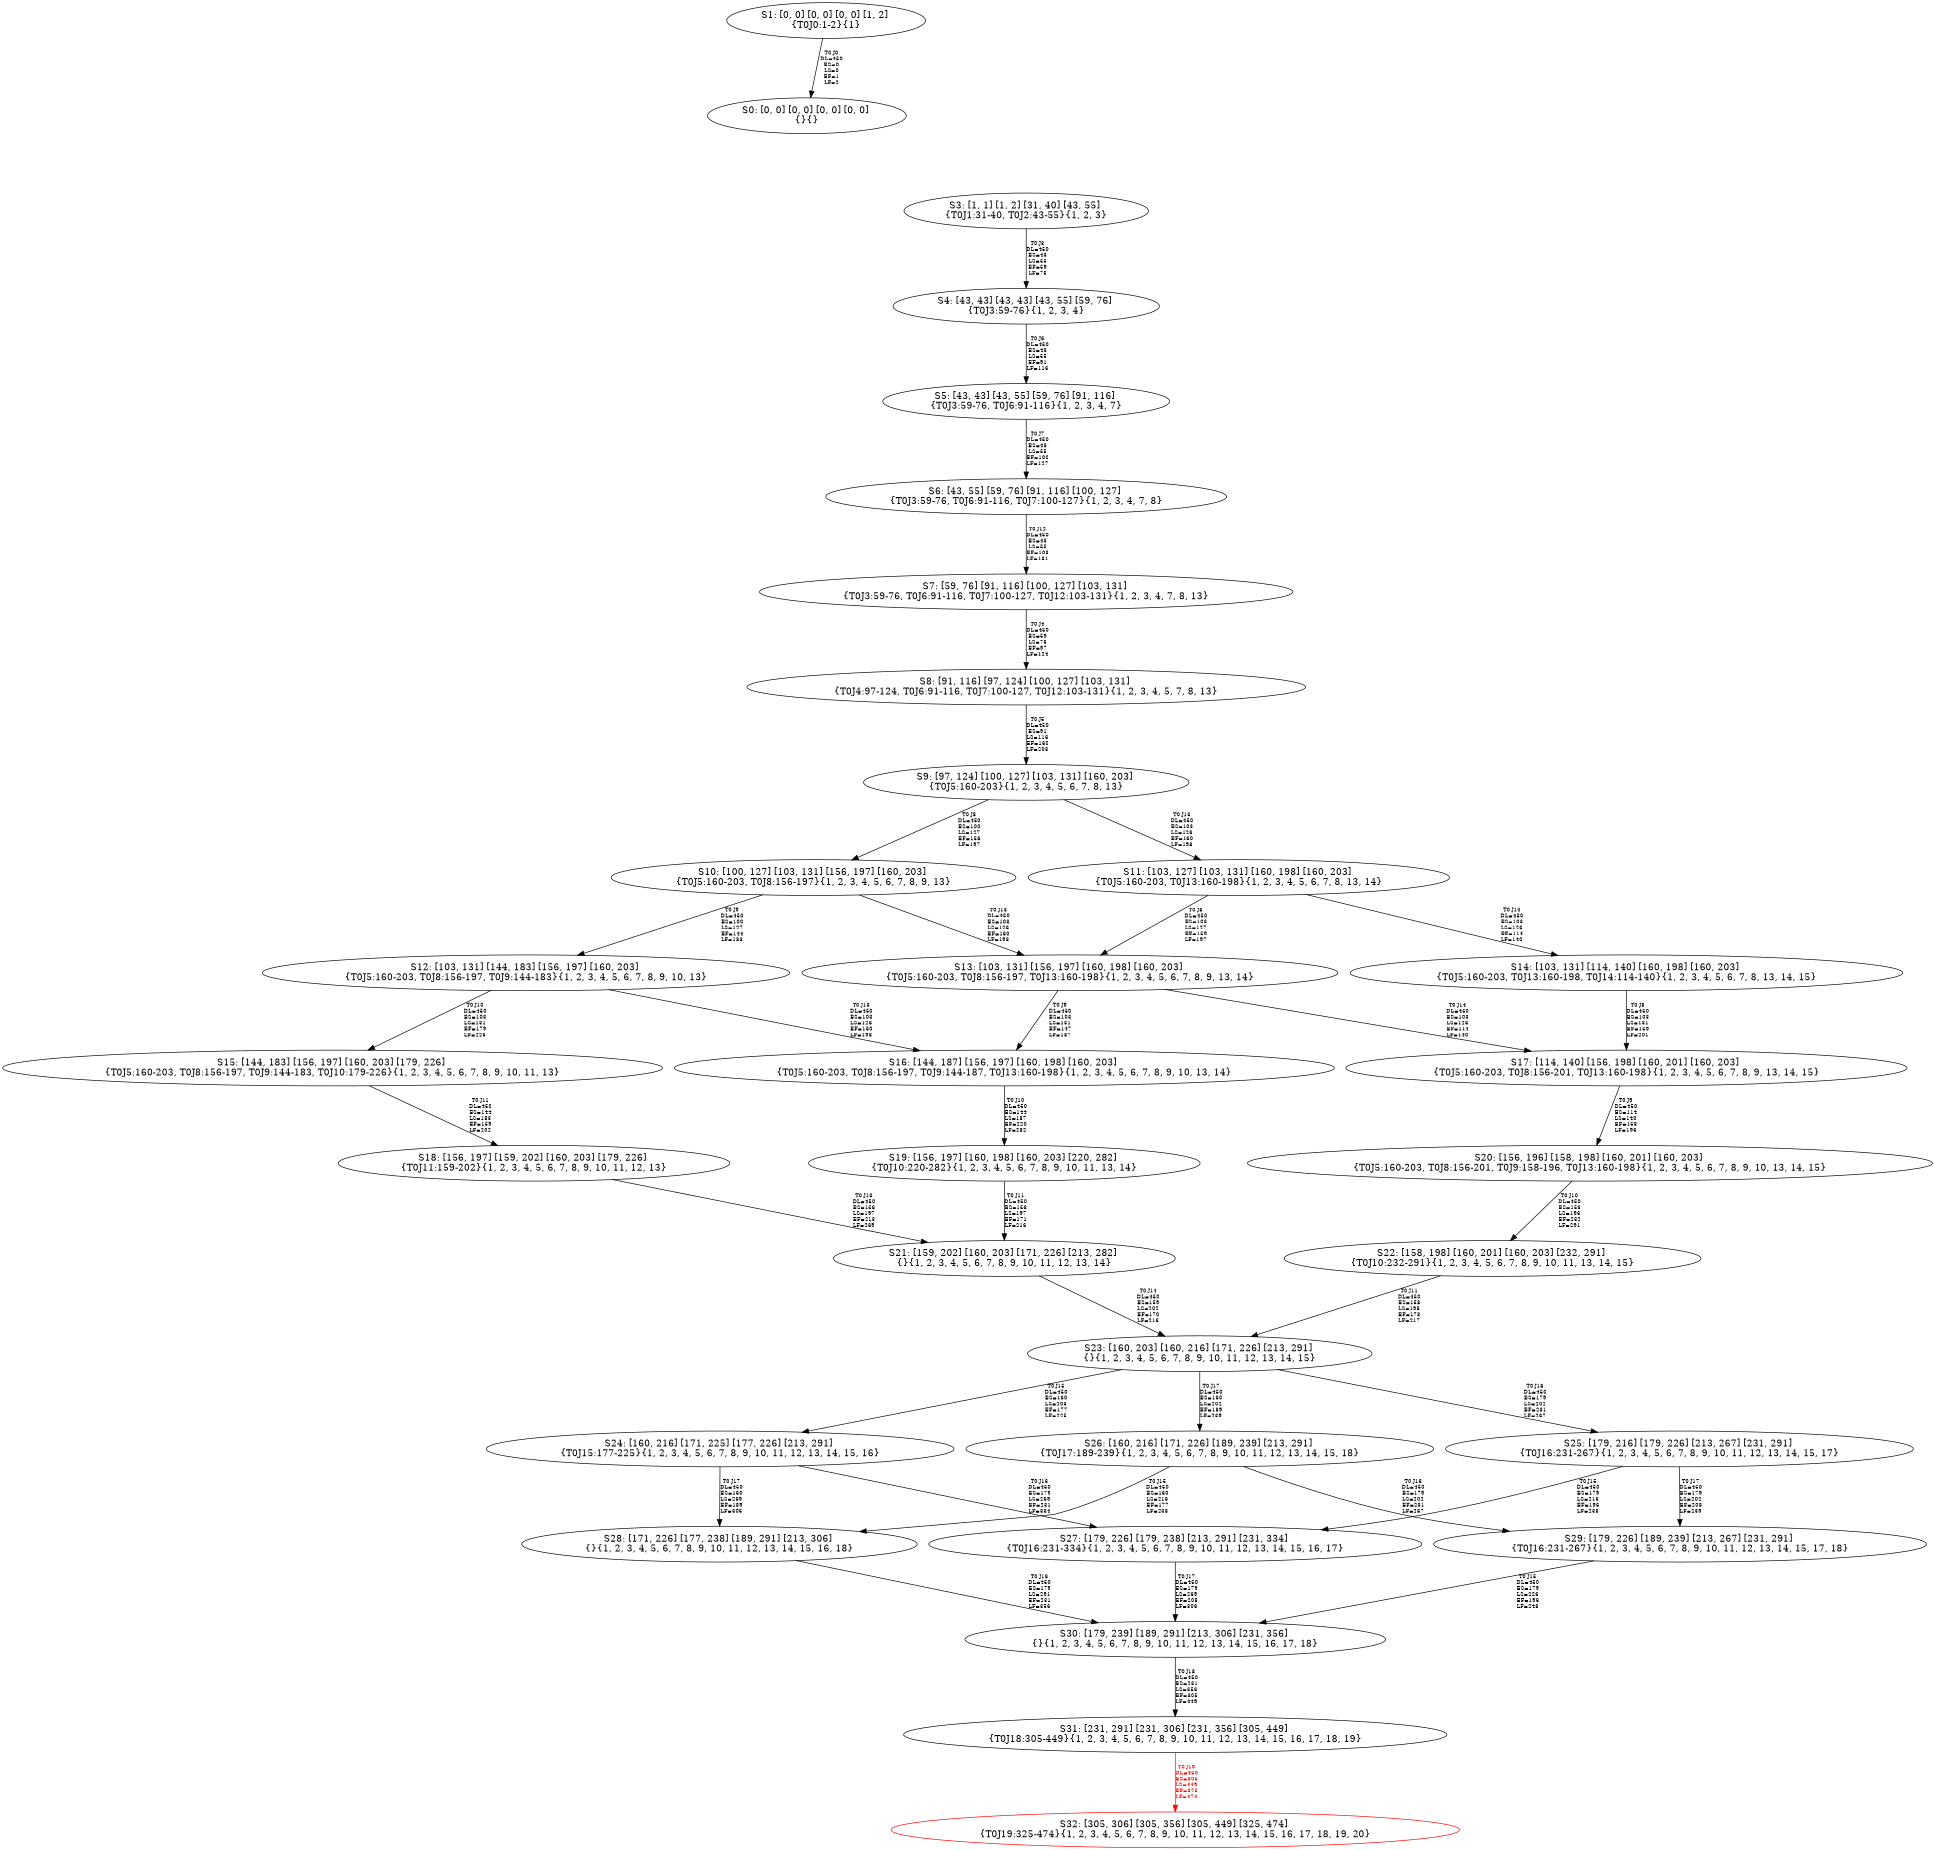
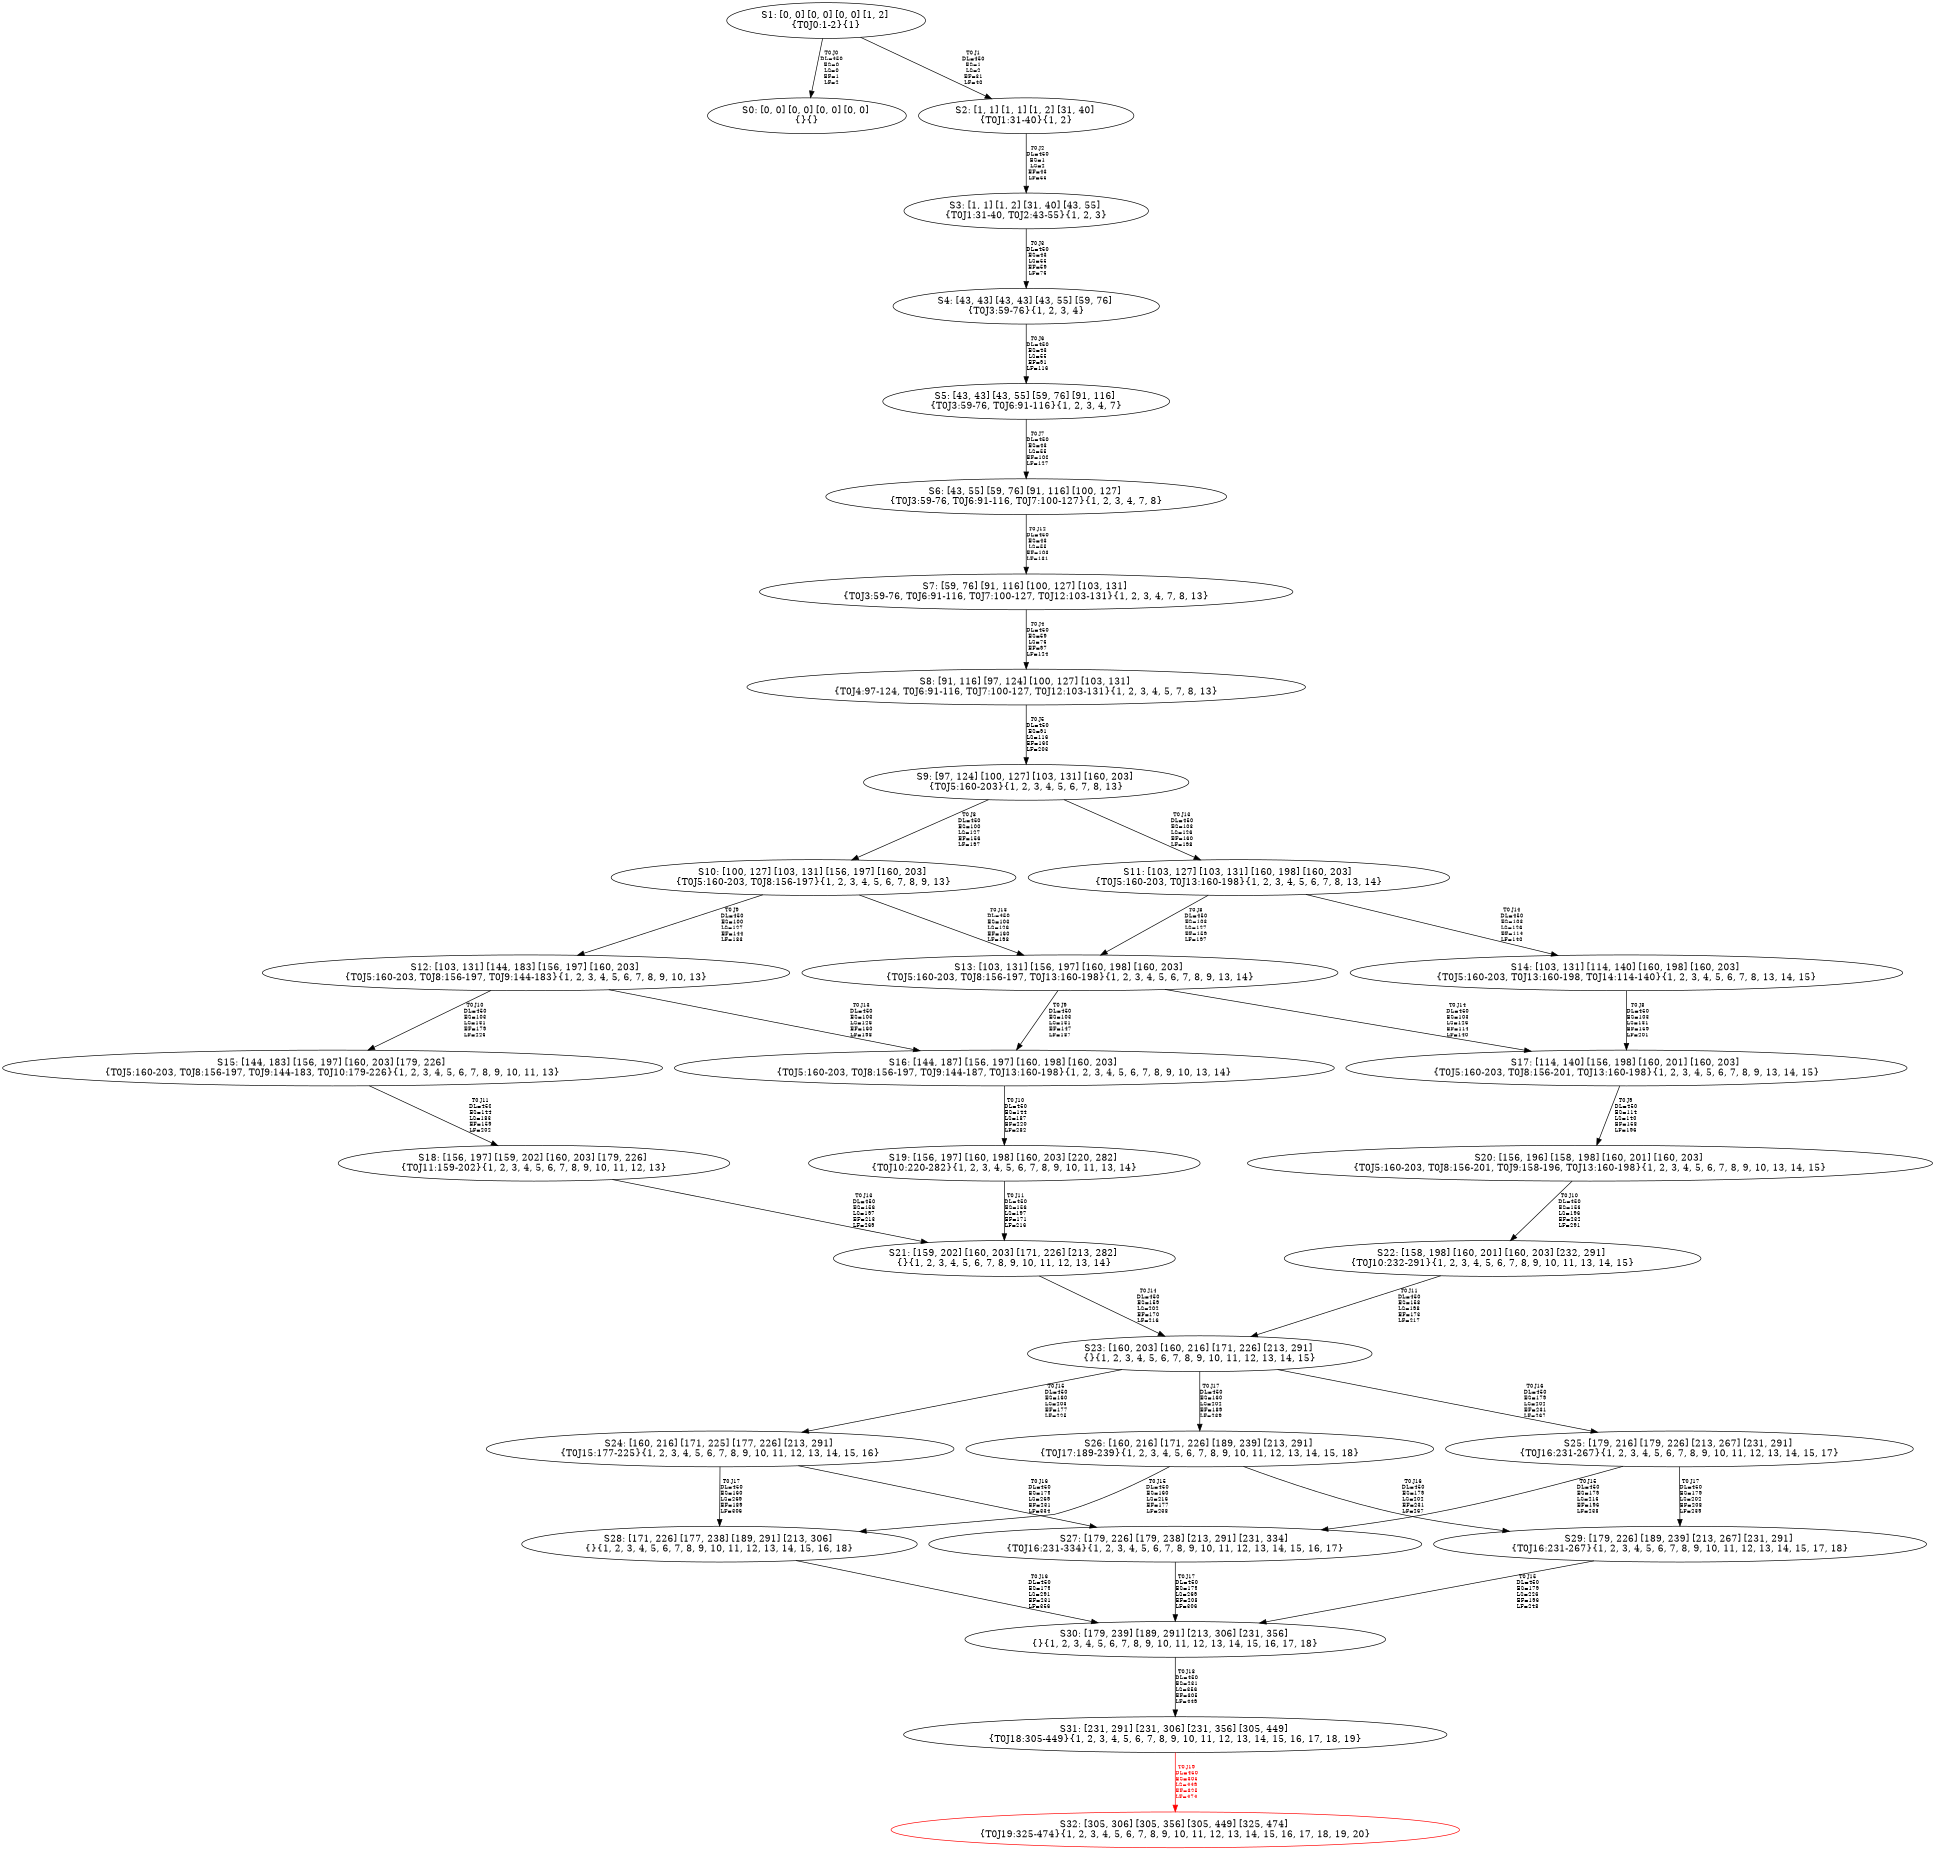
none -> (1026, 116)
